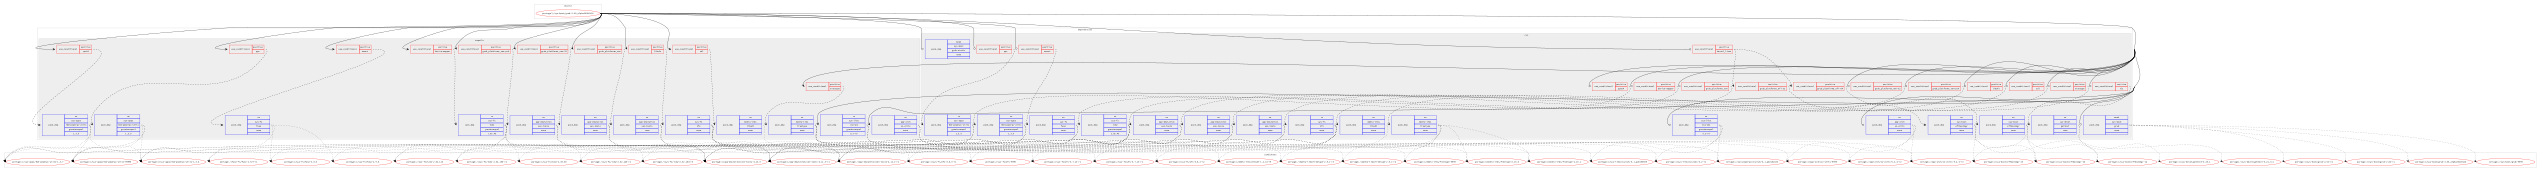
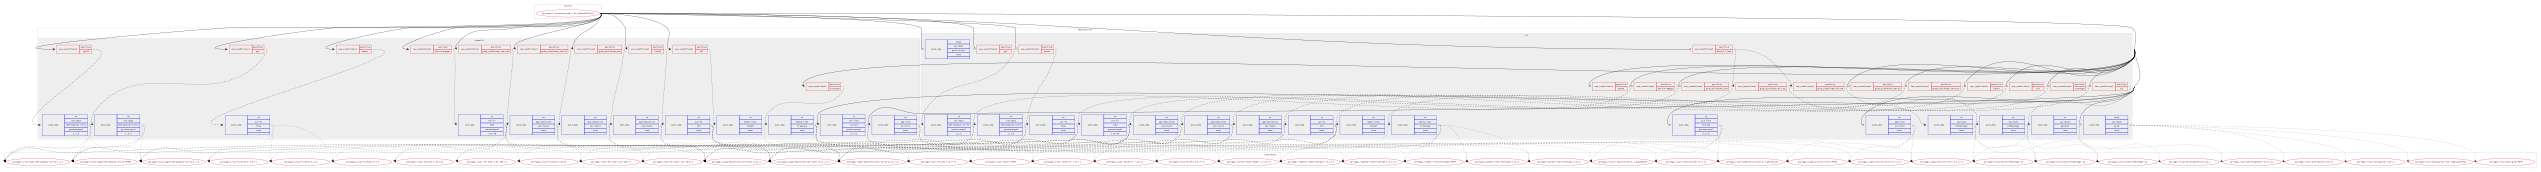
(239, 162) -> (239, 162)
(1249, 162) -> (1249, 162)
